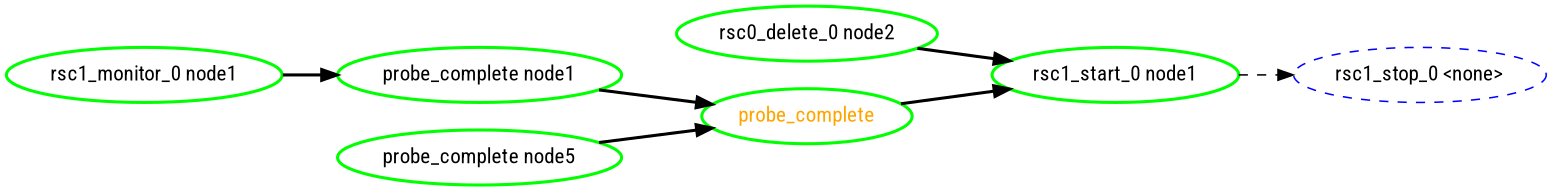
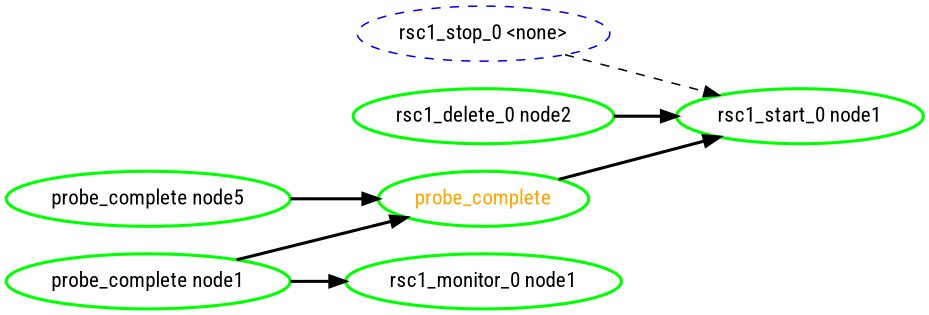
(807, 34) -> (484, 116)
(302, 75) -> (310, 281)
(1258, 75) -> (634, 73)
